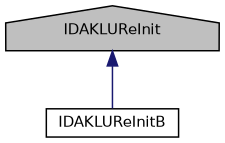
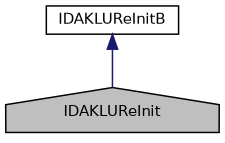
(112, 87) -> (112, 68)
